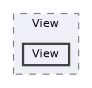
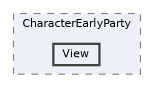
(46, 24) -> (77, 24)
